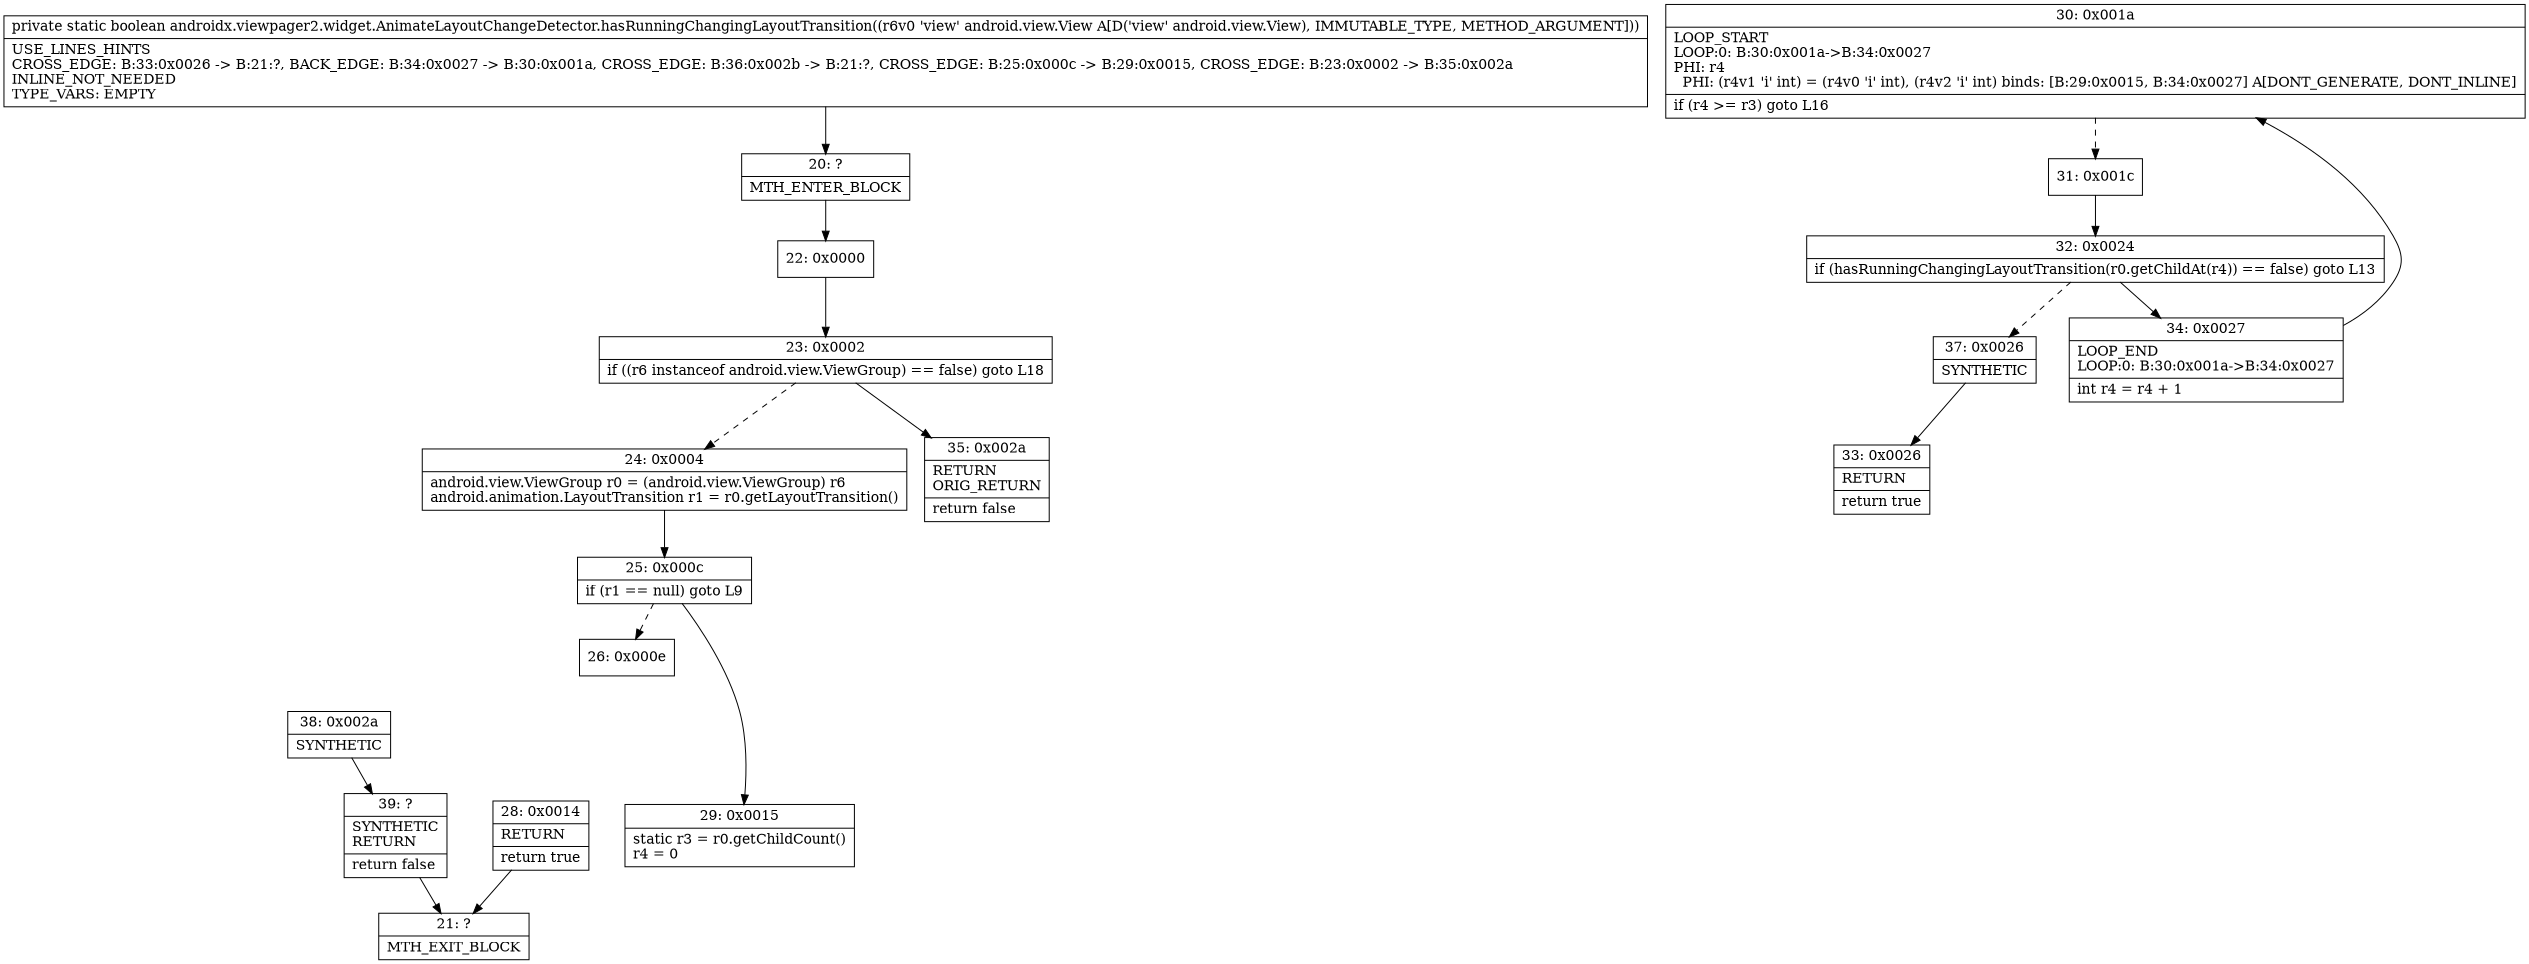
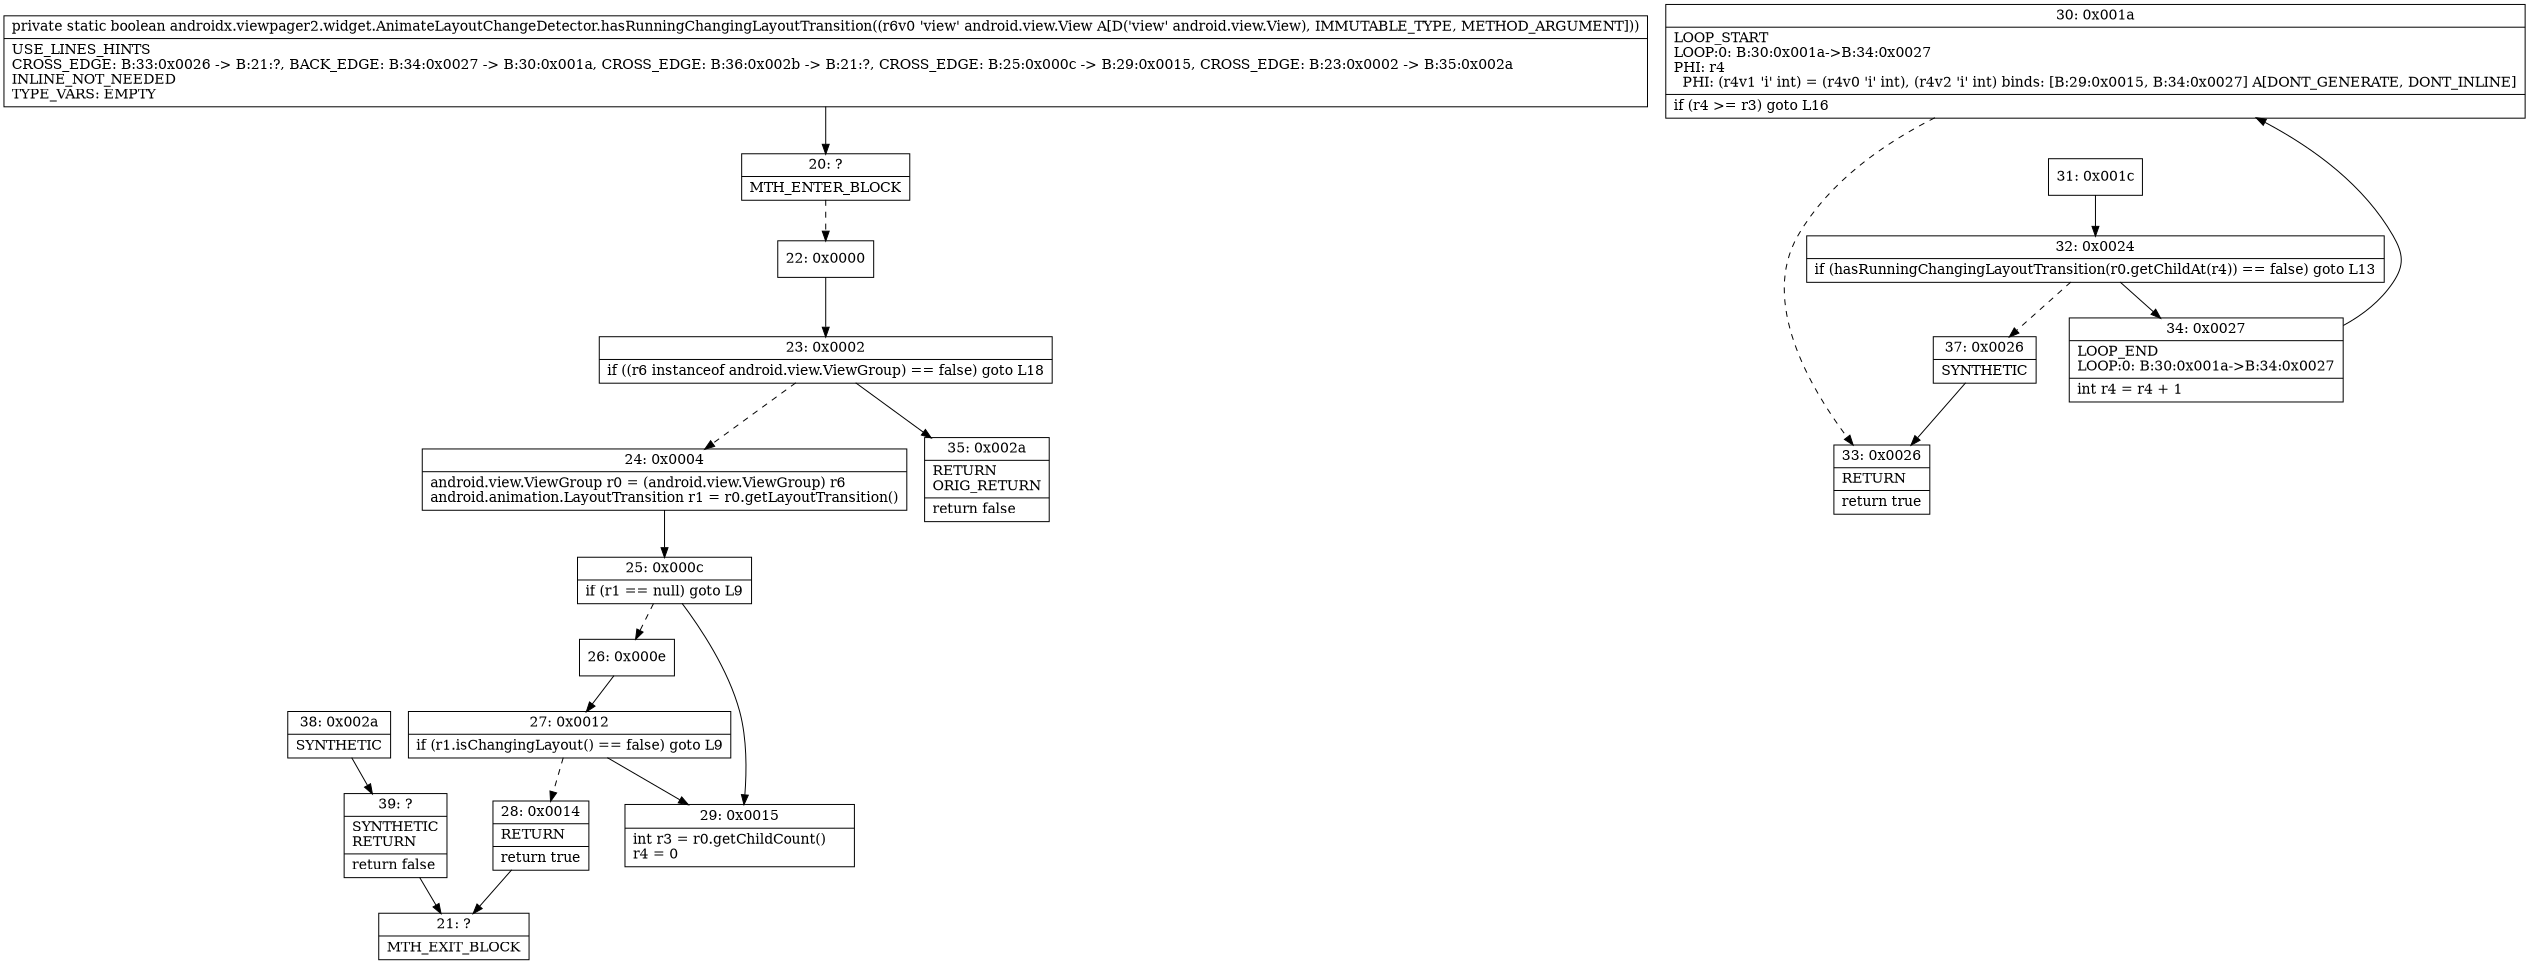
(2095, 133) -> (1791, 252)
(826, 215) -> (826, 215)
none -> (570, 735)
(740, 840) -> (730, 840)
